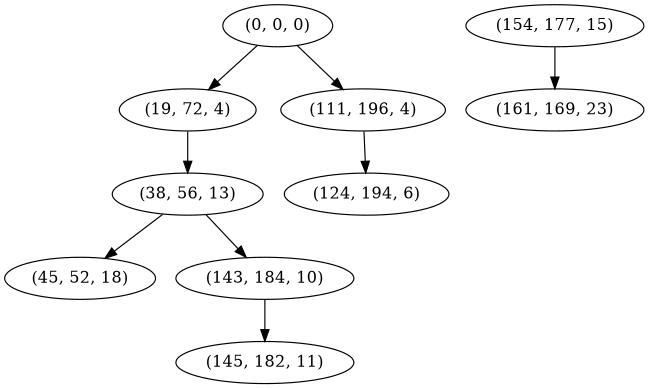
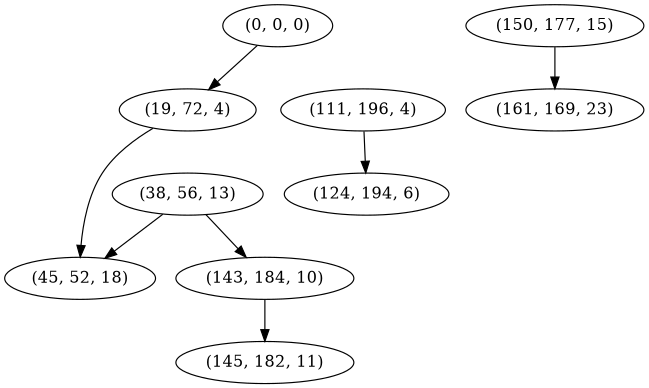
(555, 26) -> (555, 26)
(316, 63) -> none
(188, 146) -> (100, 176)
